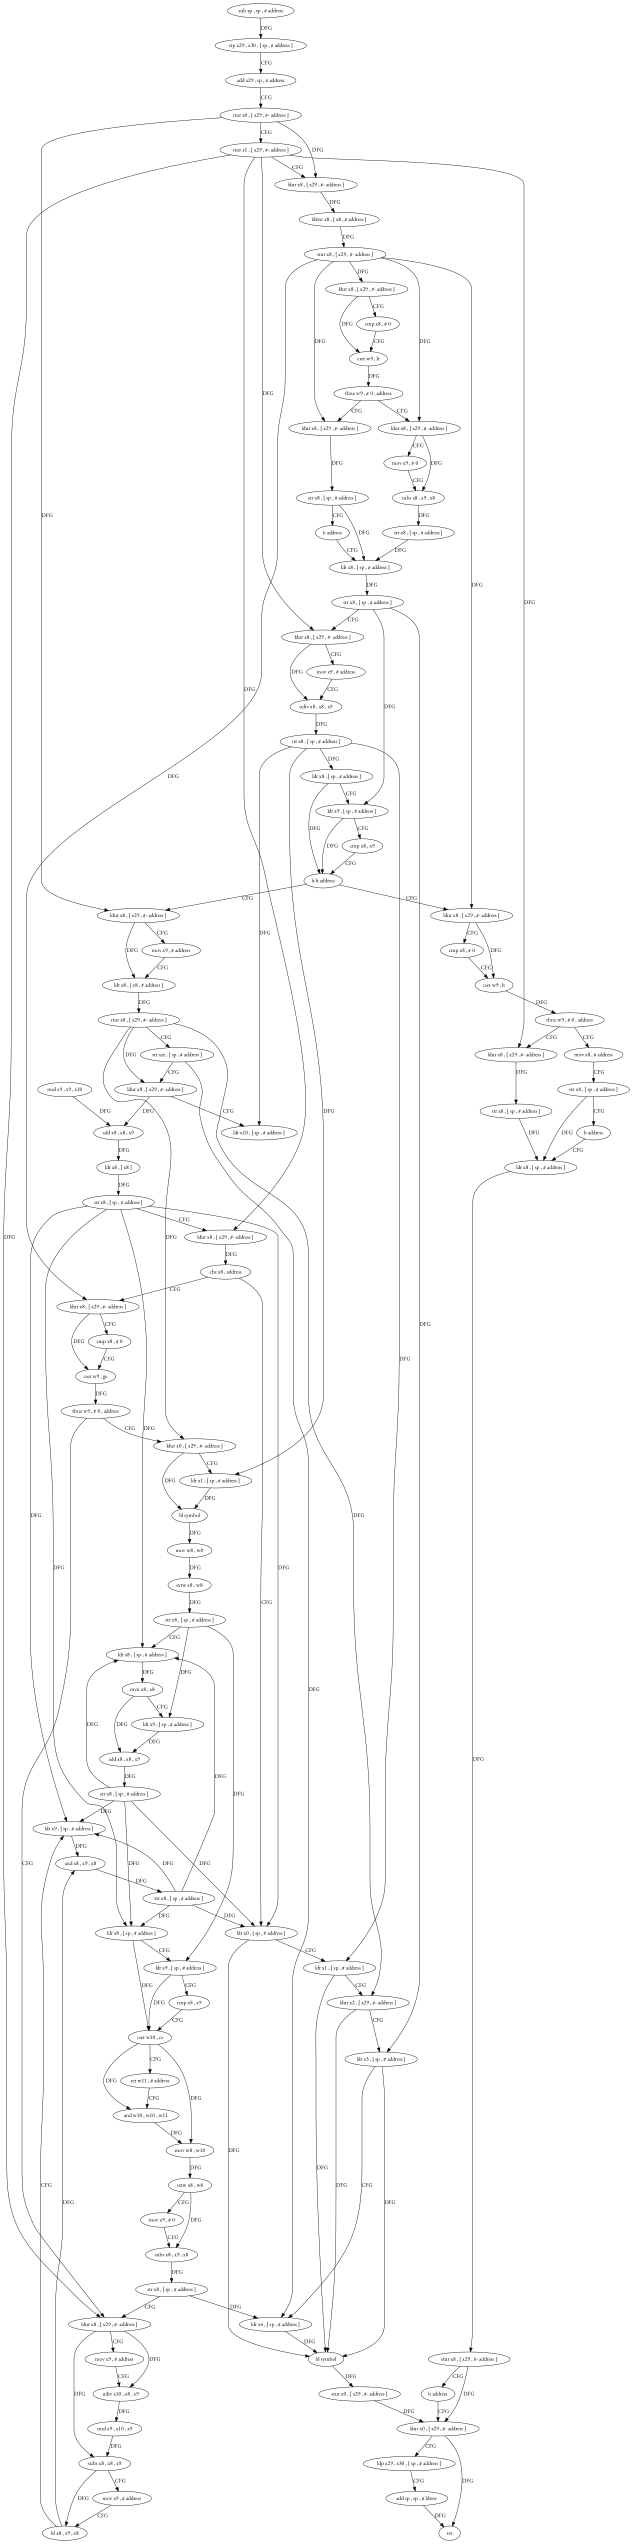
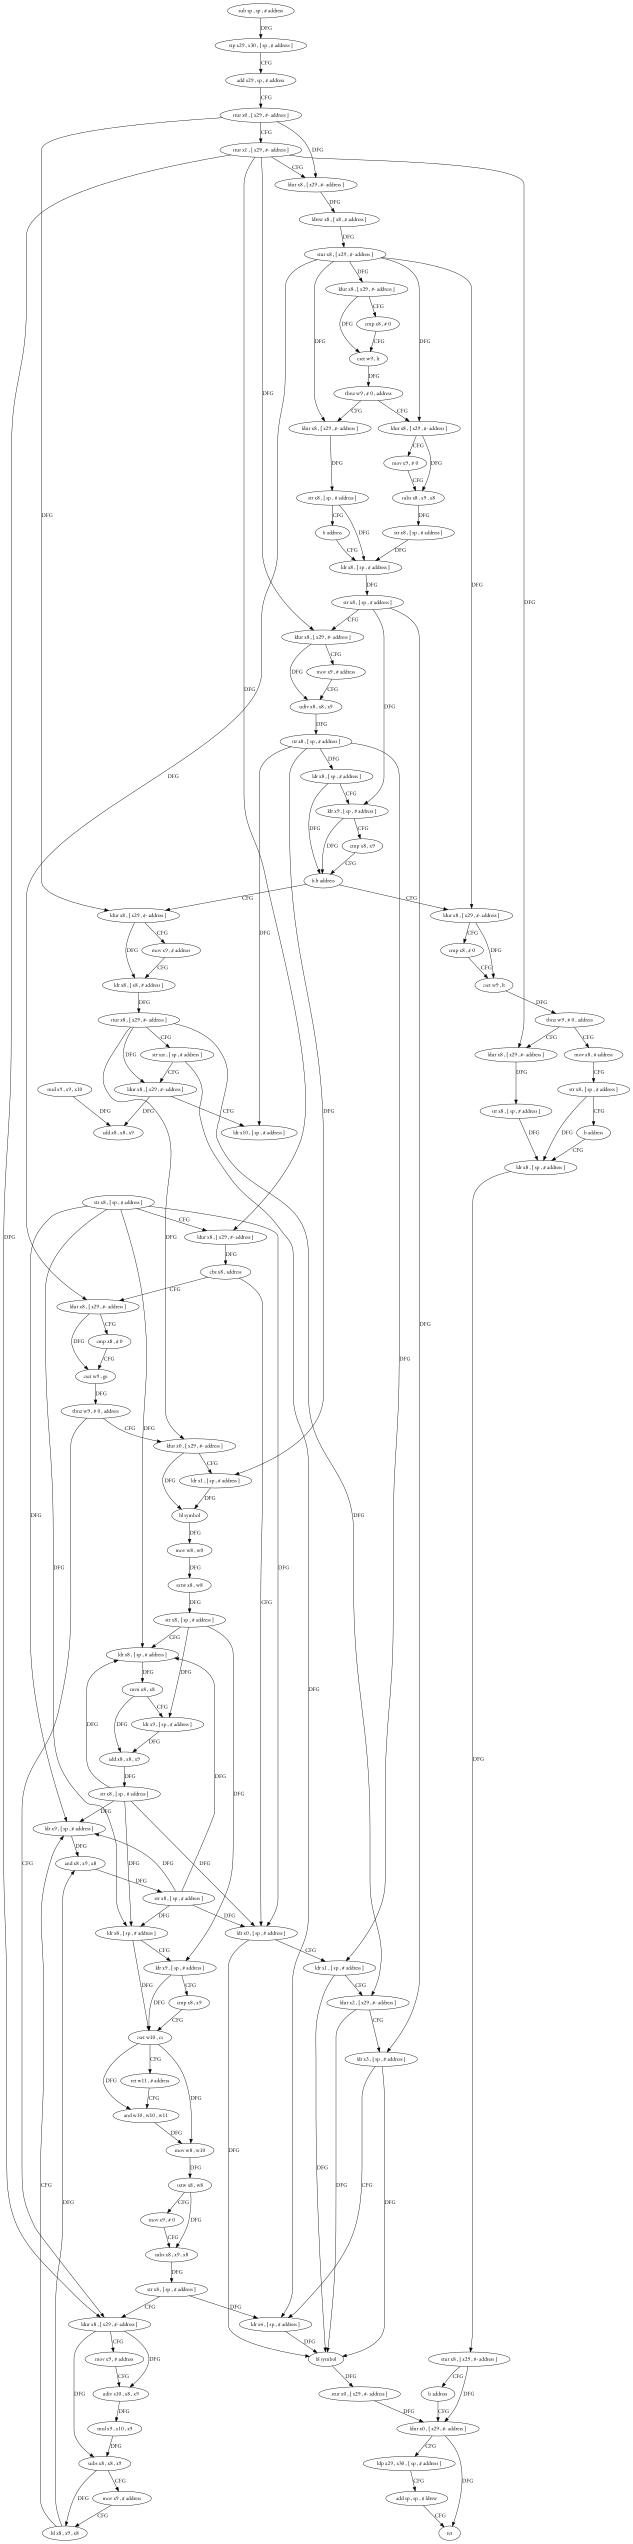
(118, 1168) -> none
(440, 2516) -> (440, 2516)
